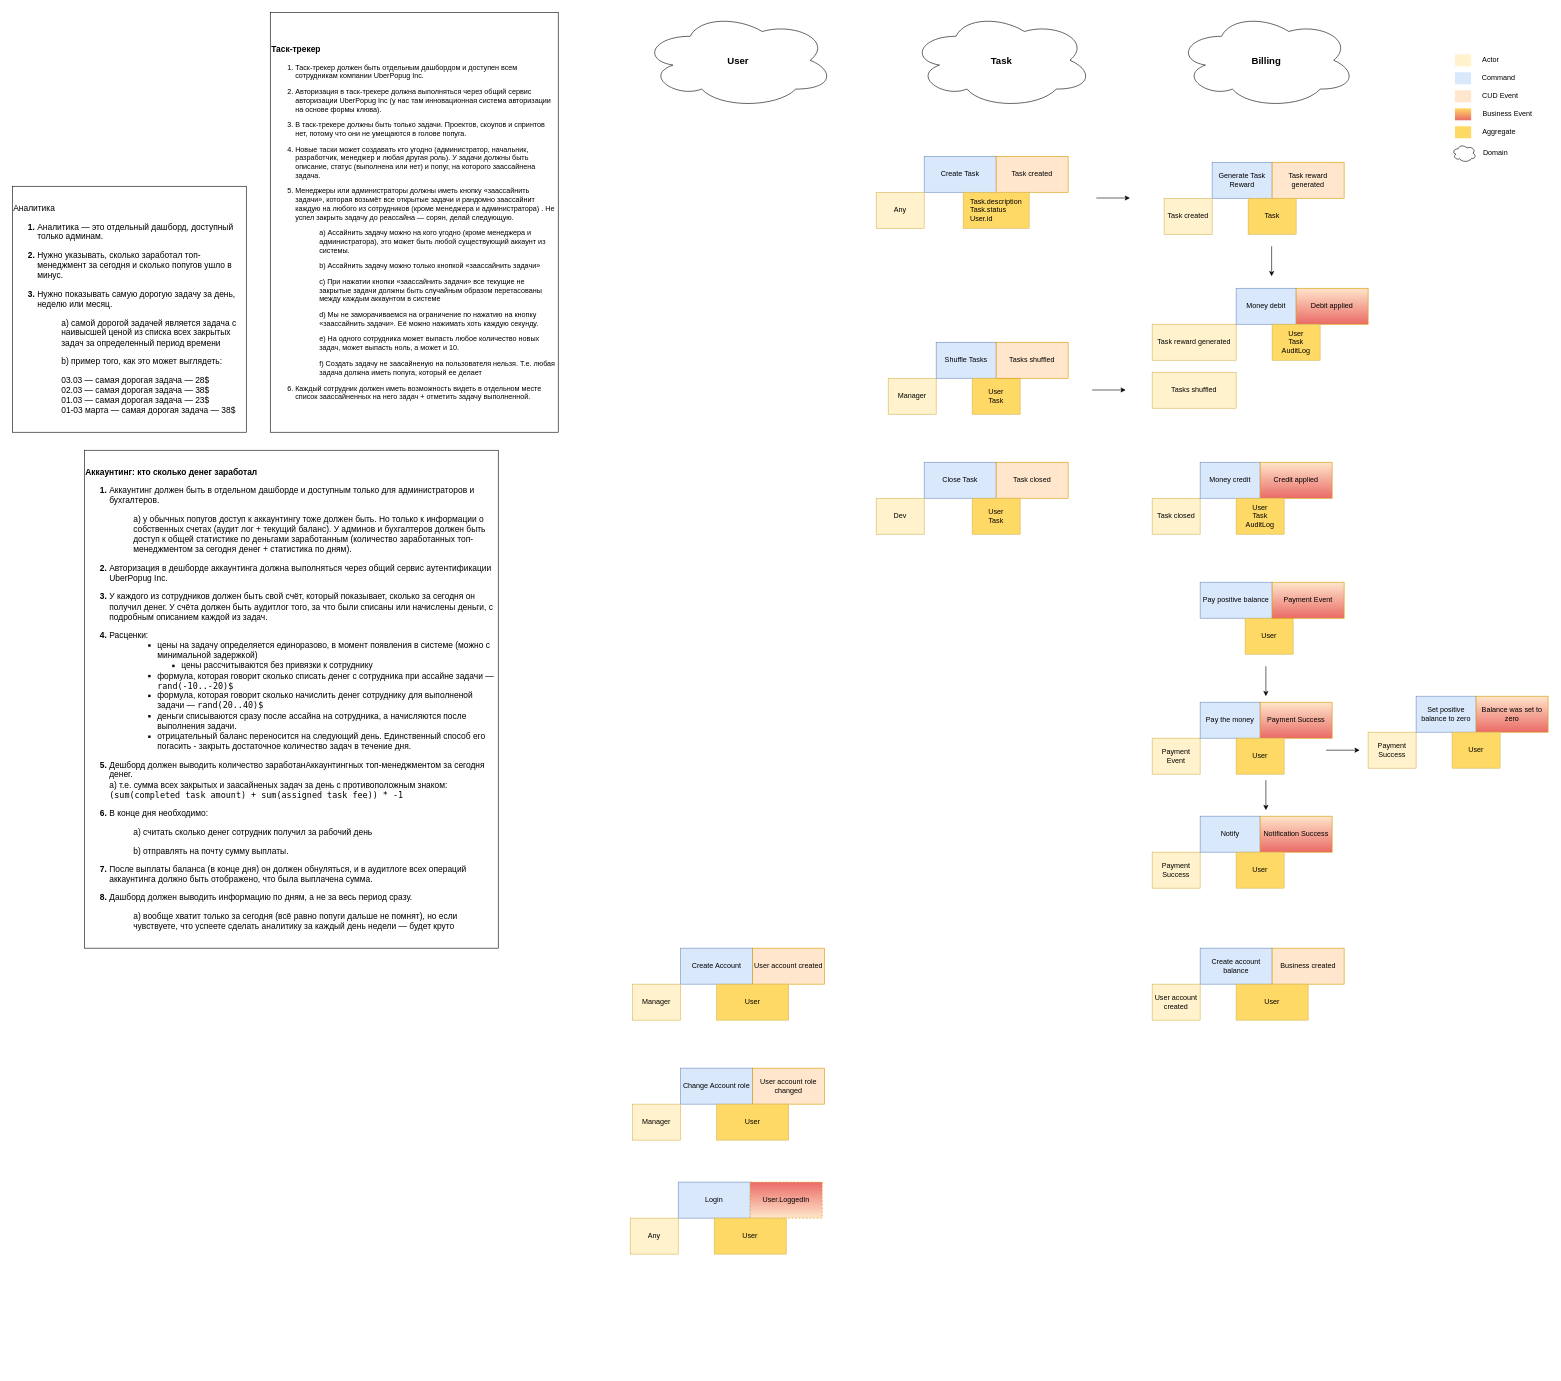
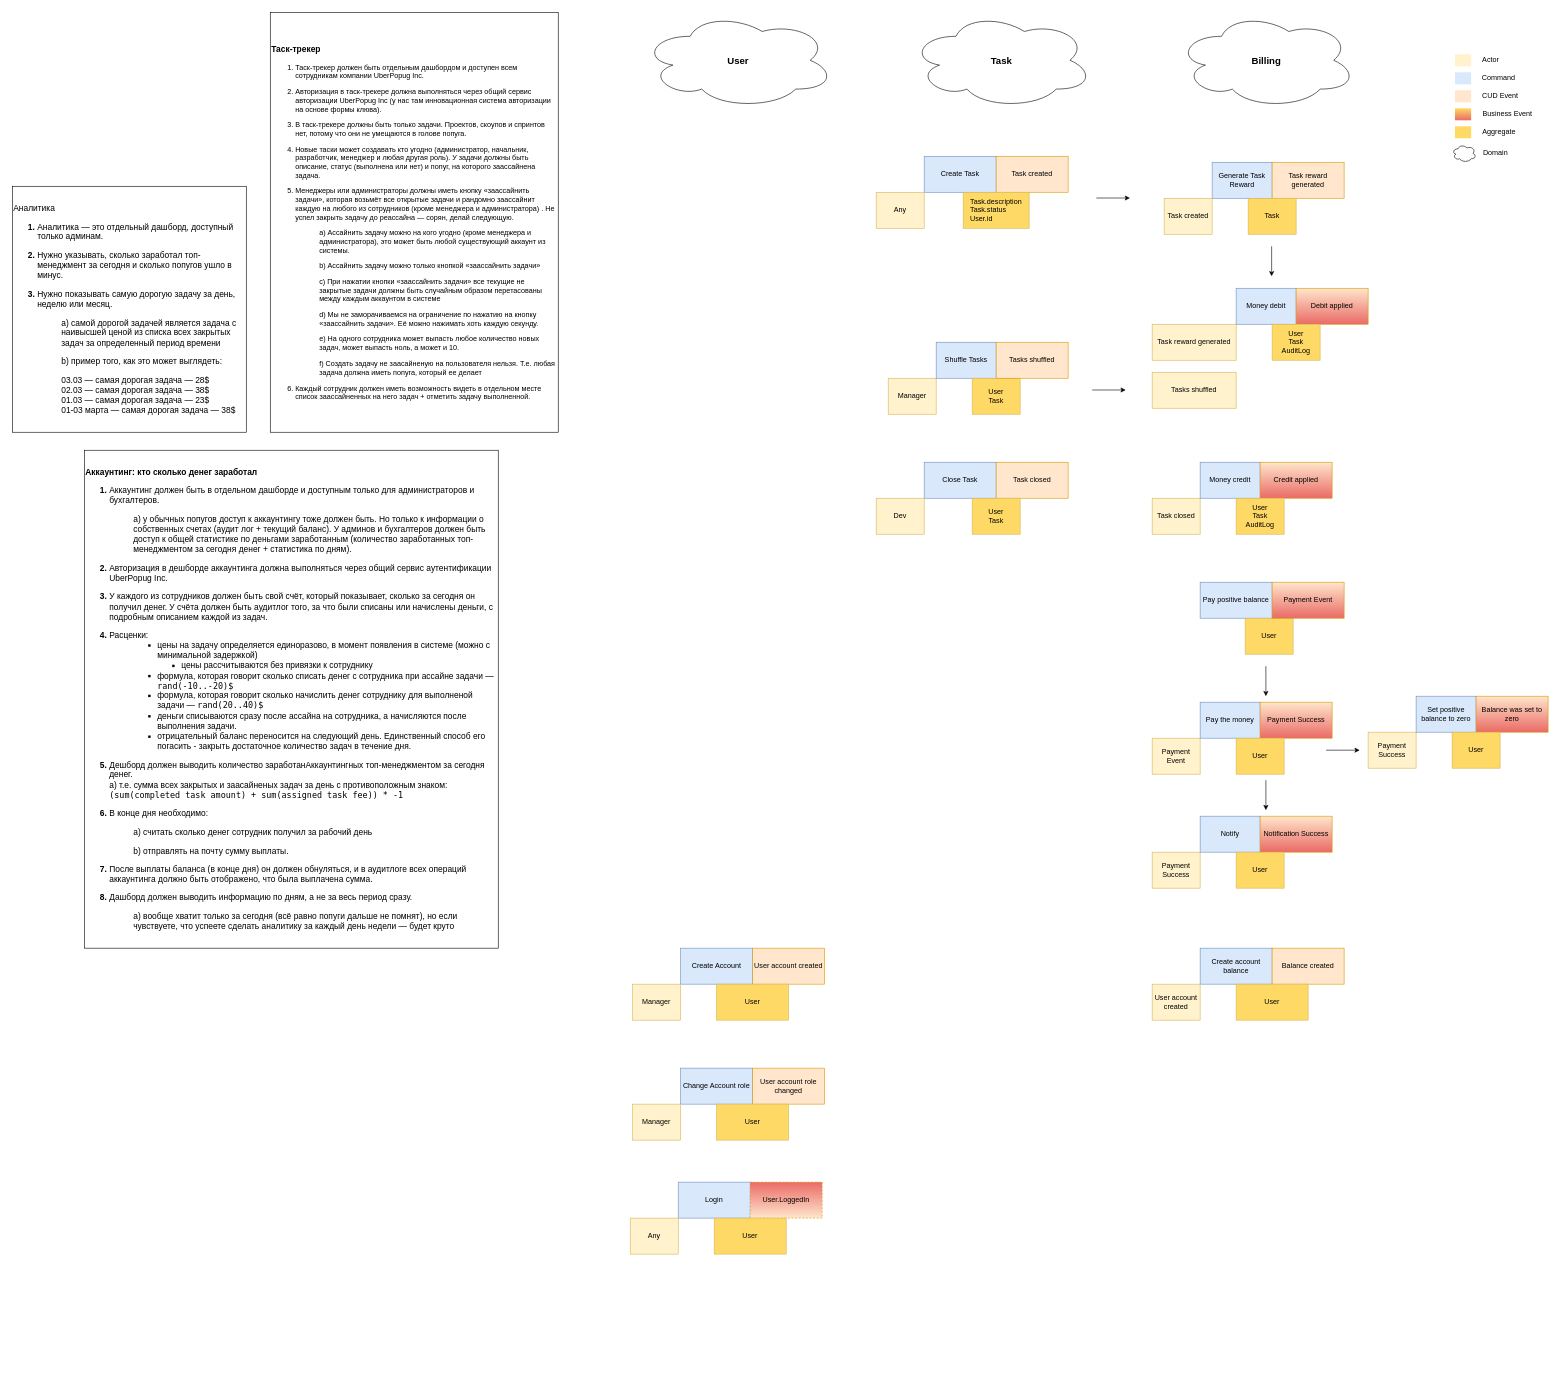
(1308, 966) -> (1308, 966)
